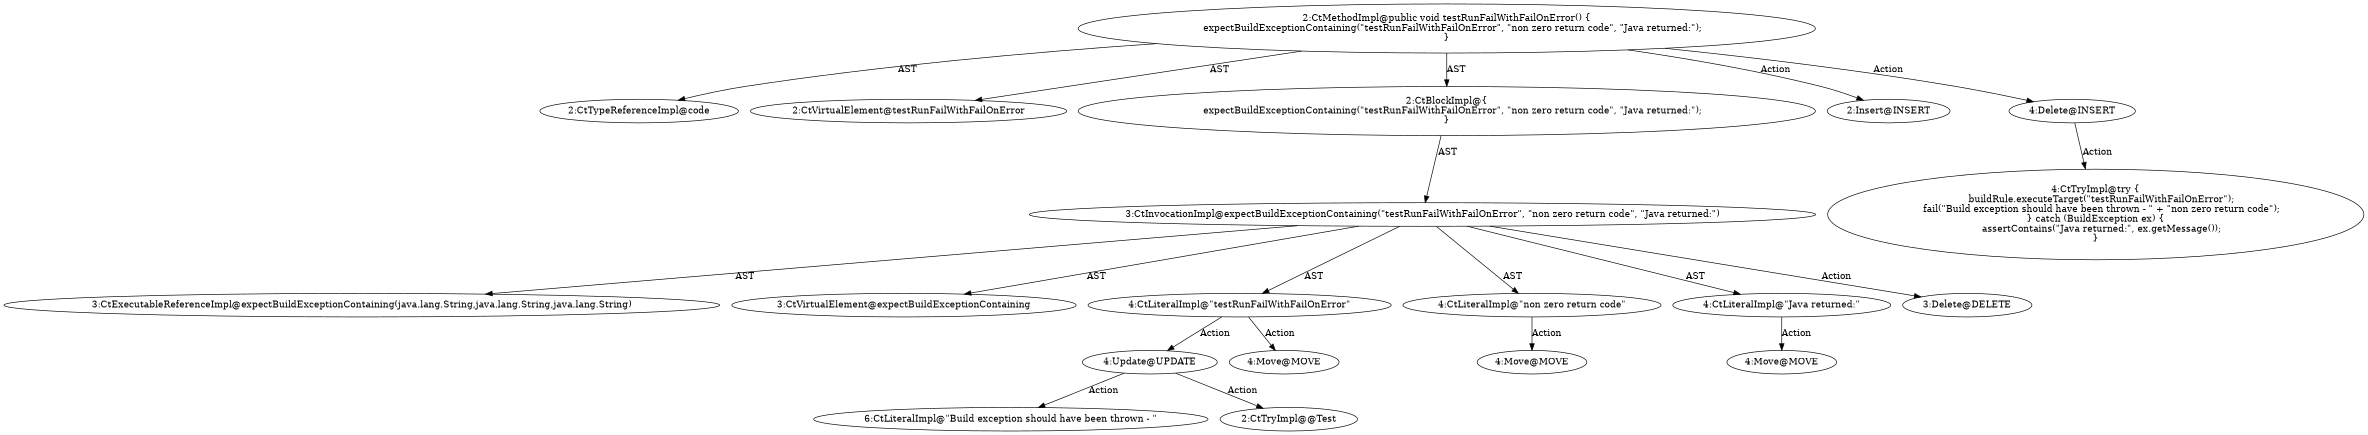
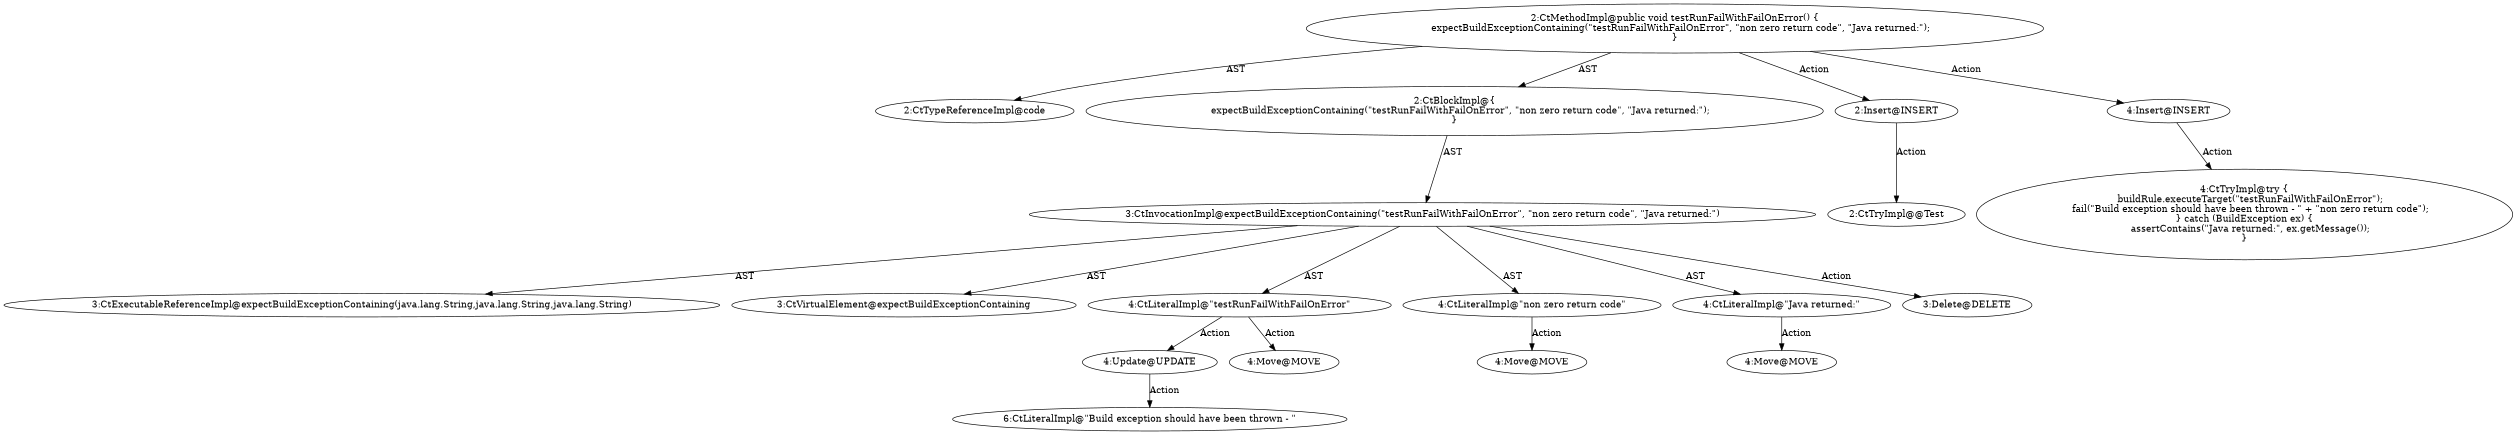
(909, 111) -> none
(2072, 111) -> (2169, 111)
(1216, 389) -> (1897, 159)
